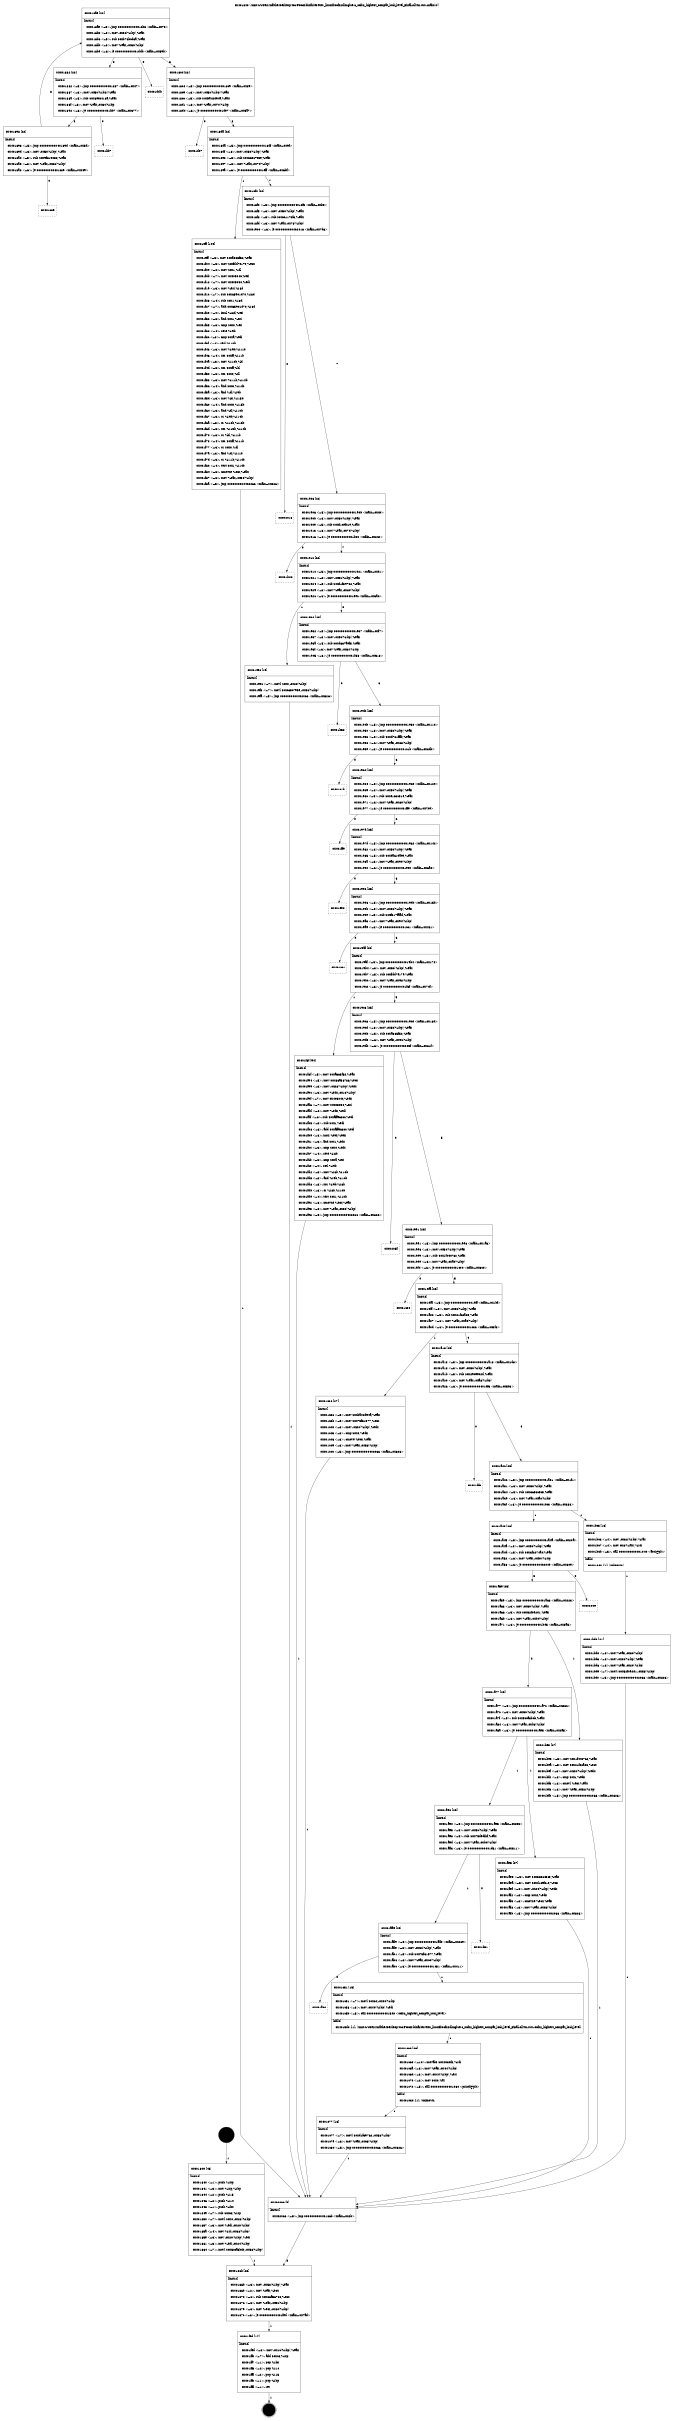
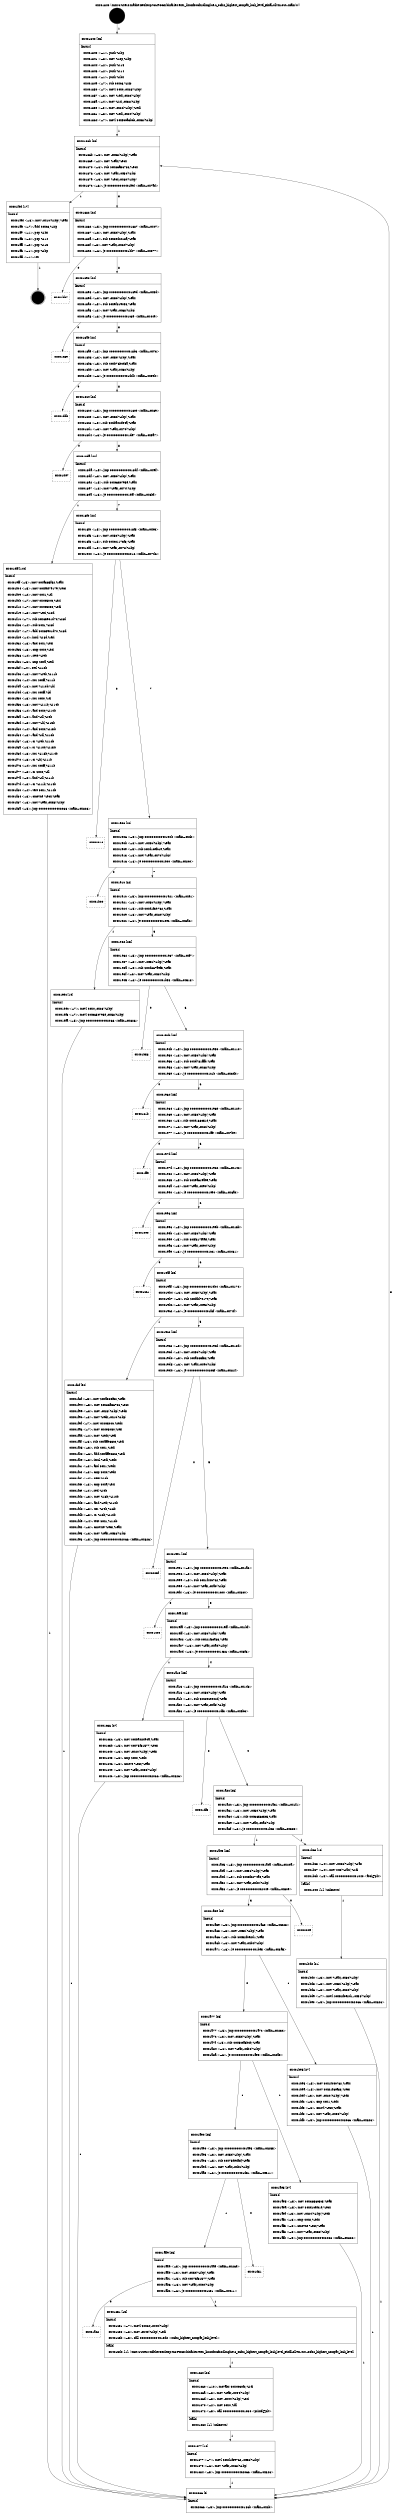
(112, 61) -> (117, 199)
